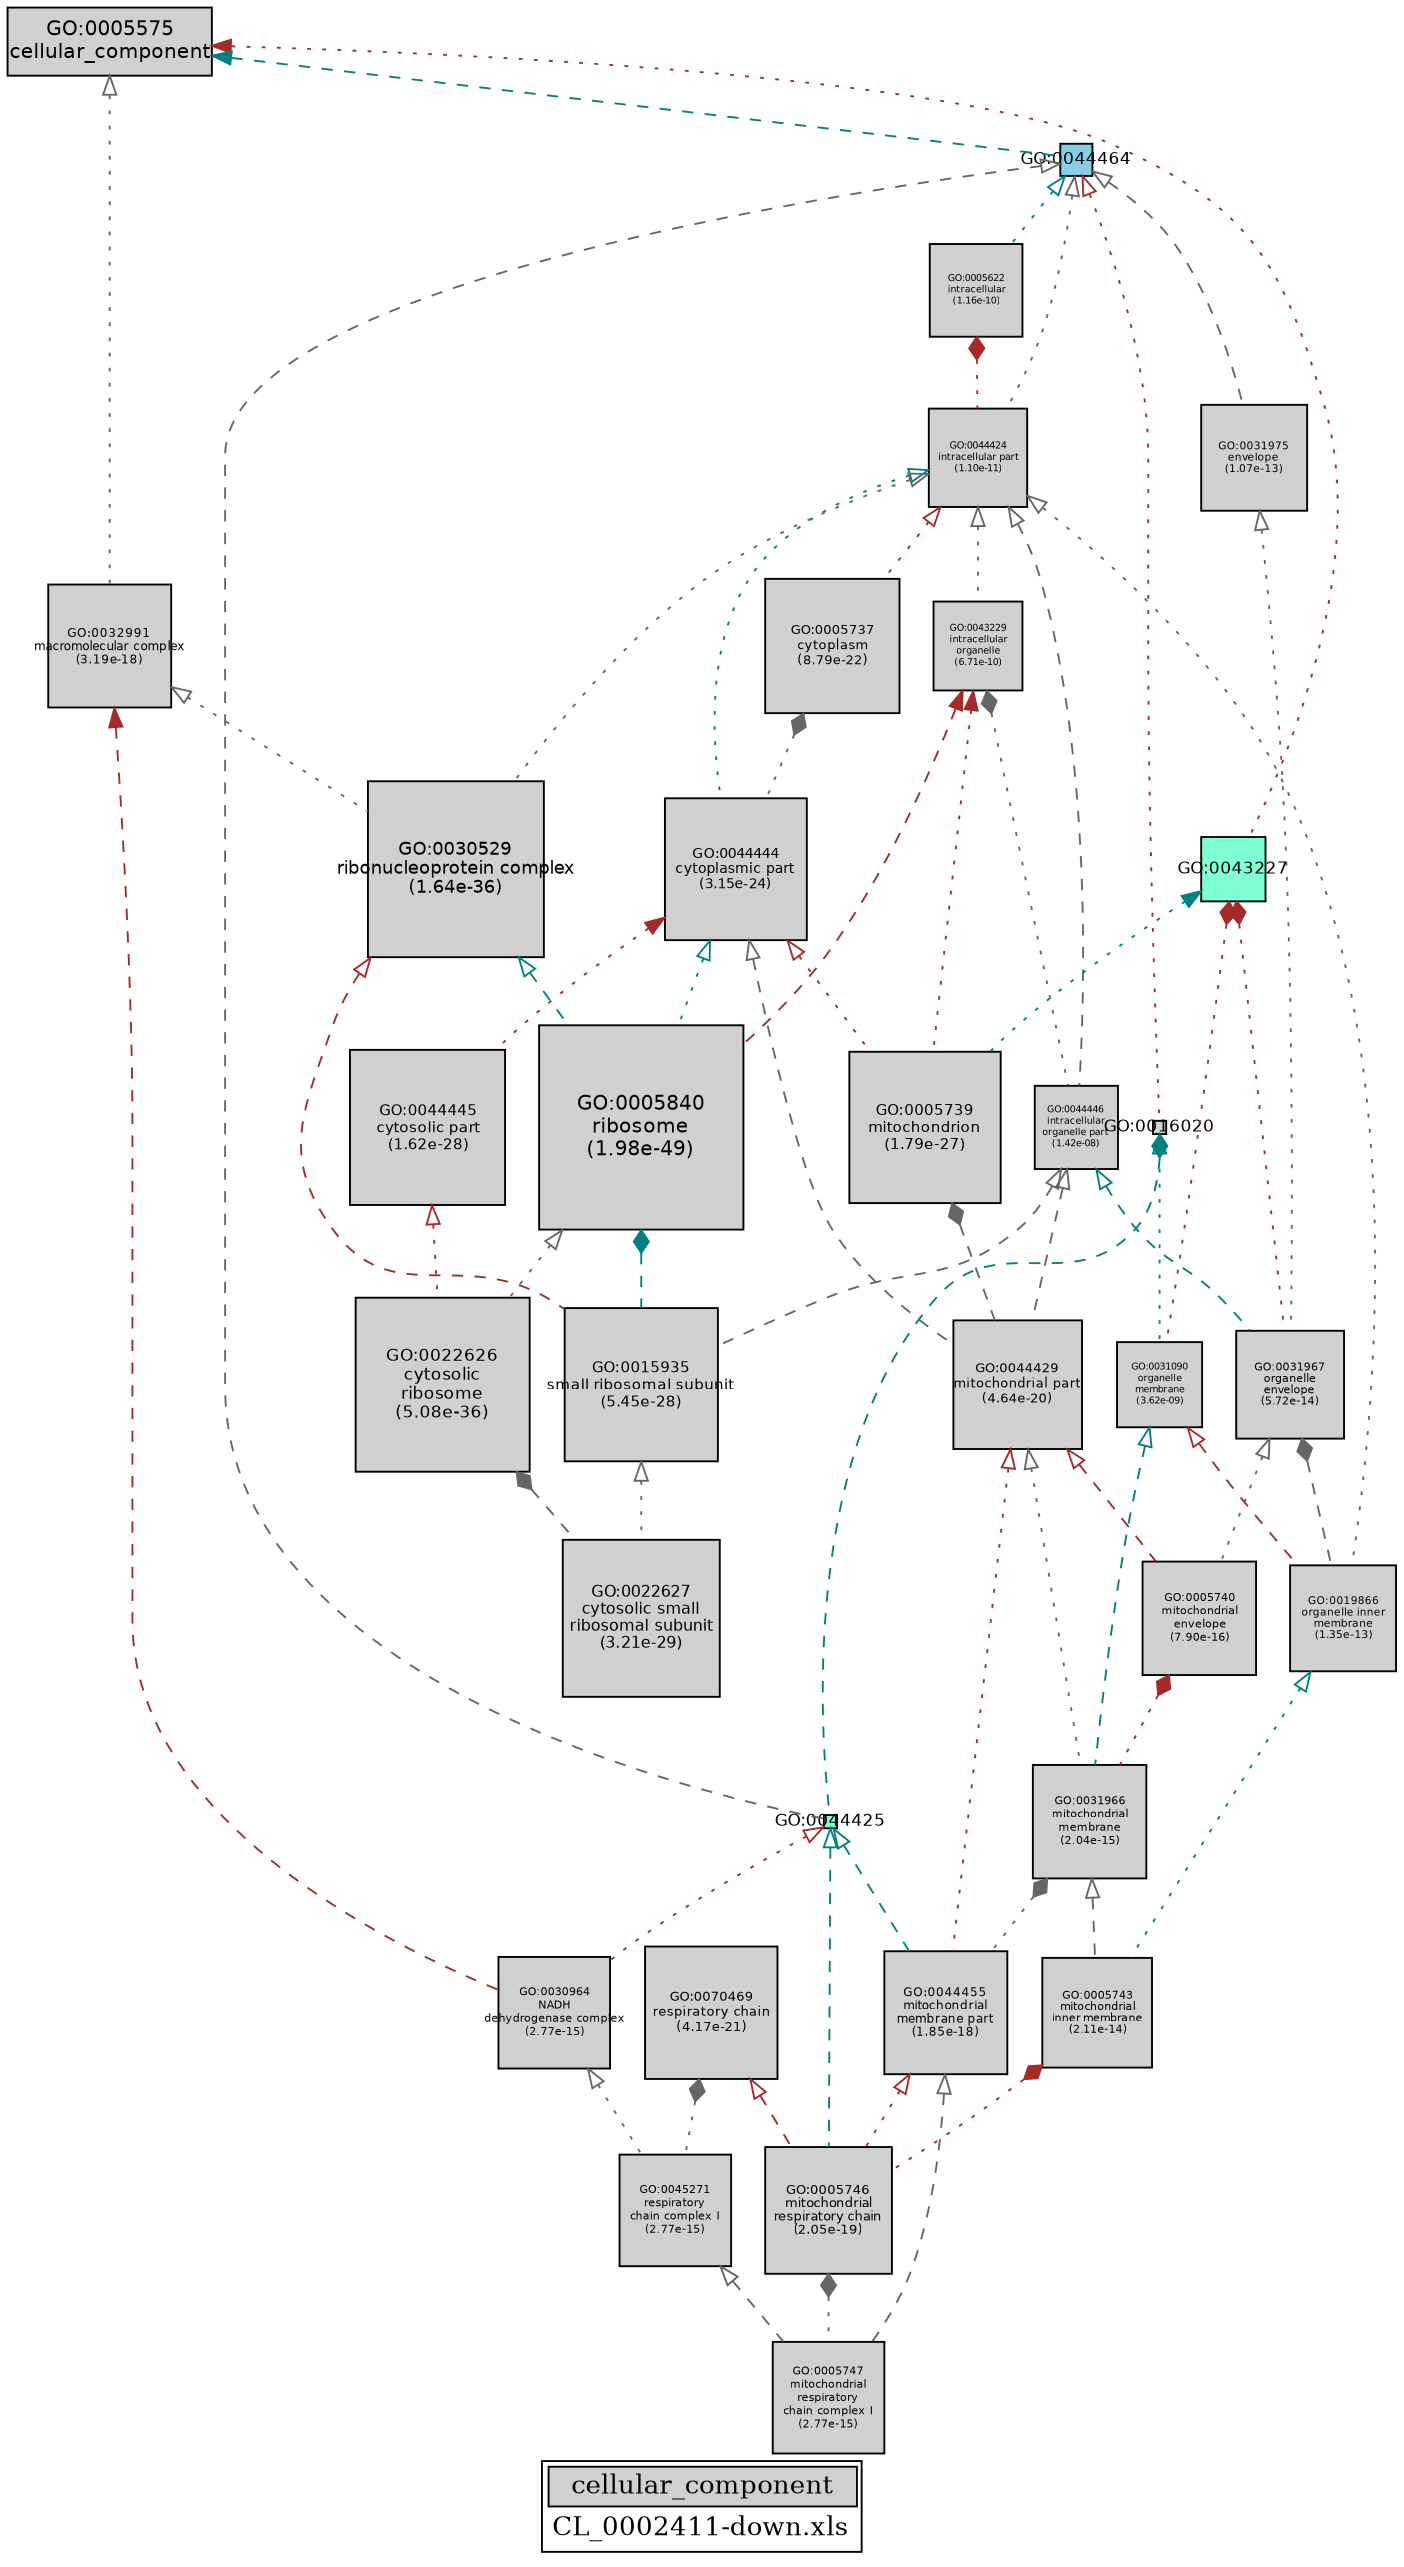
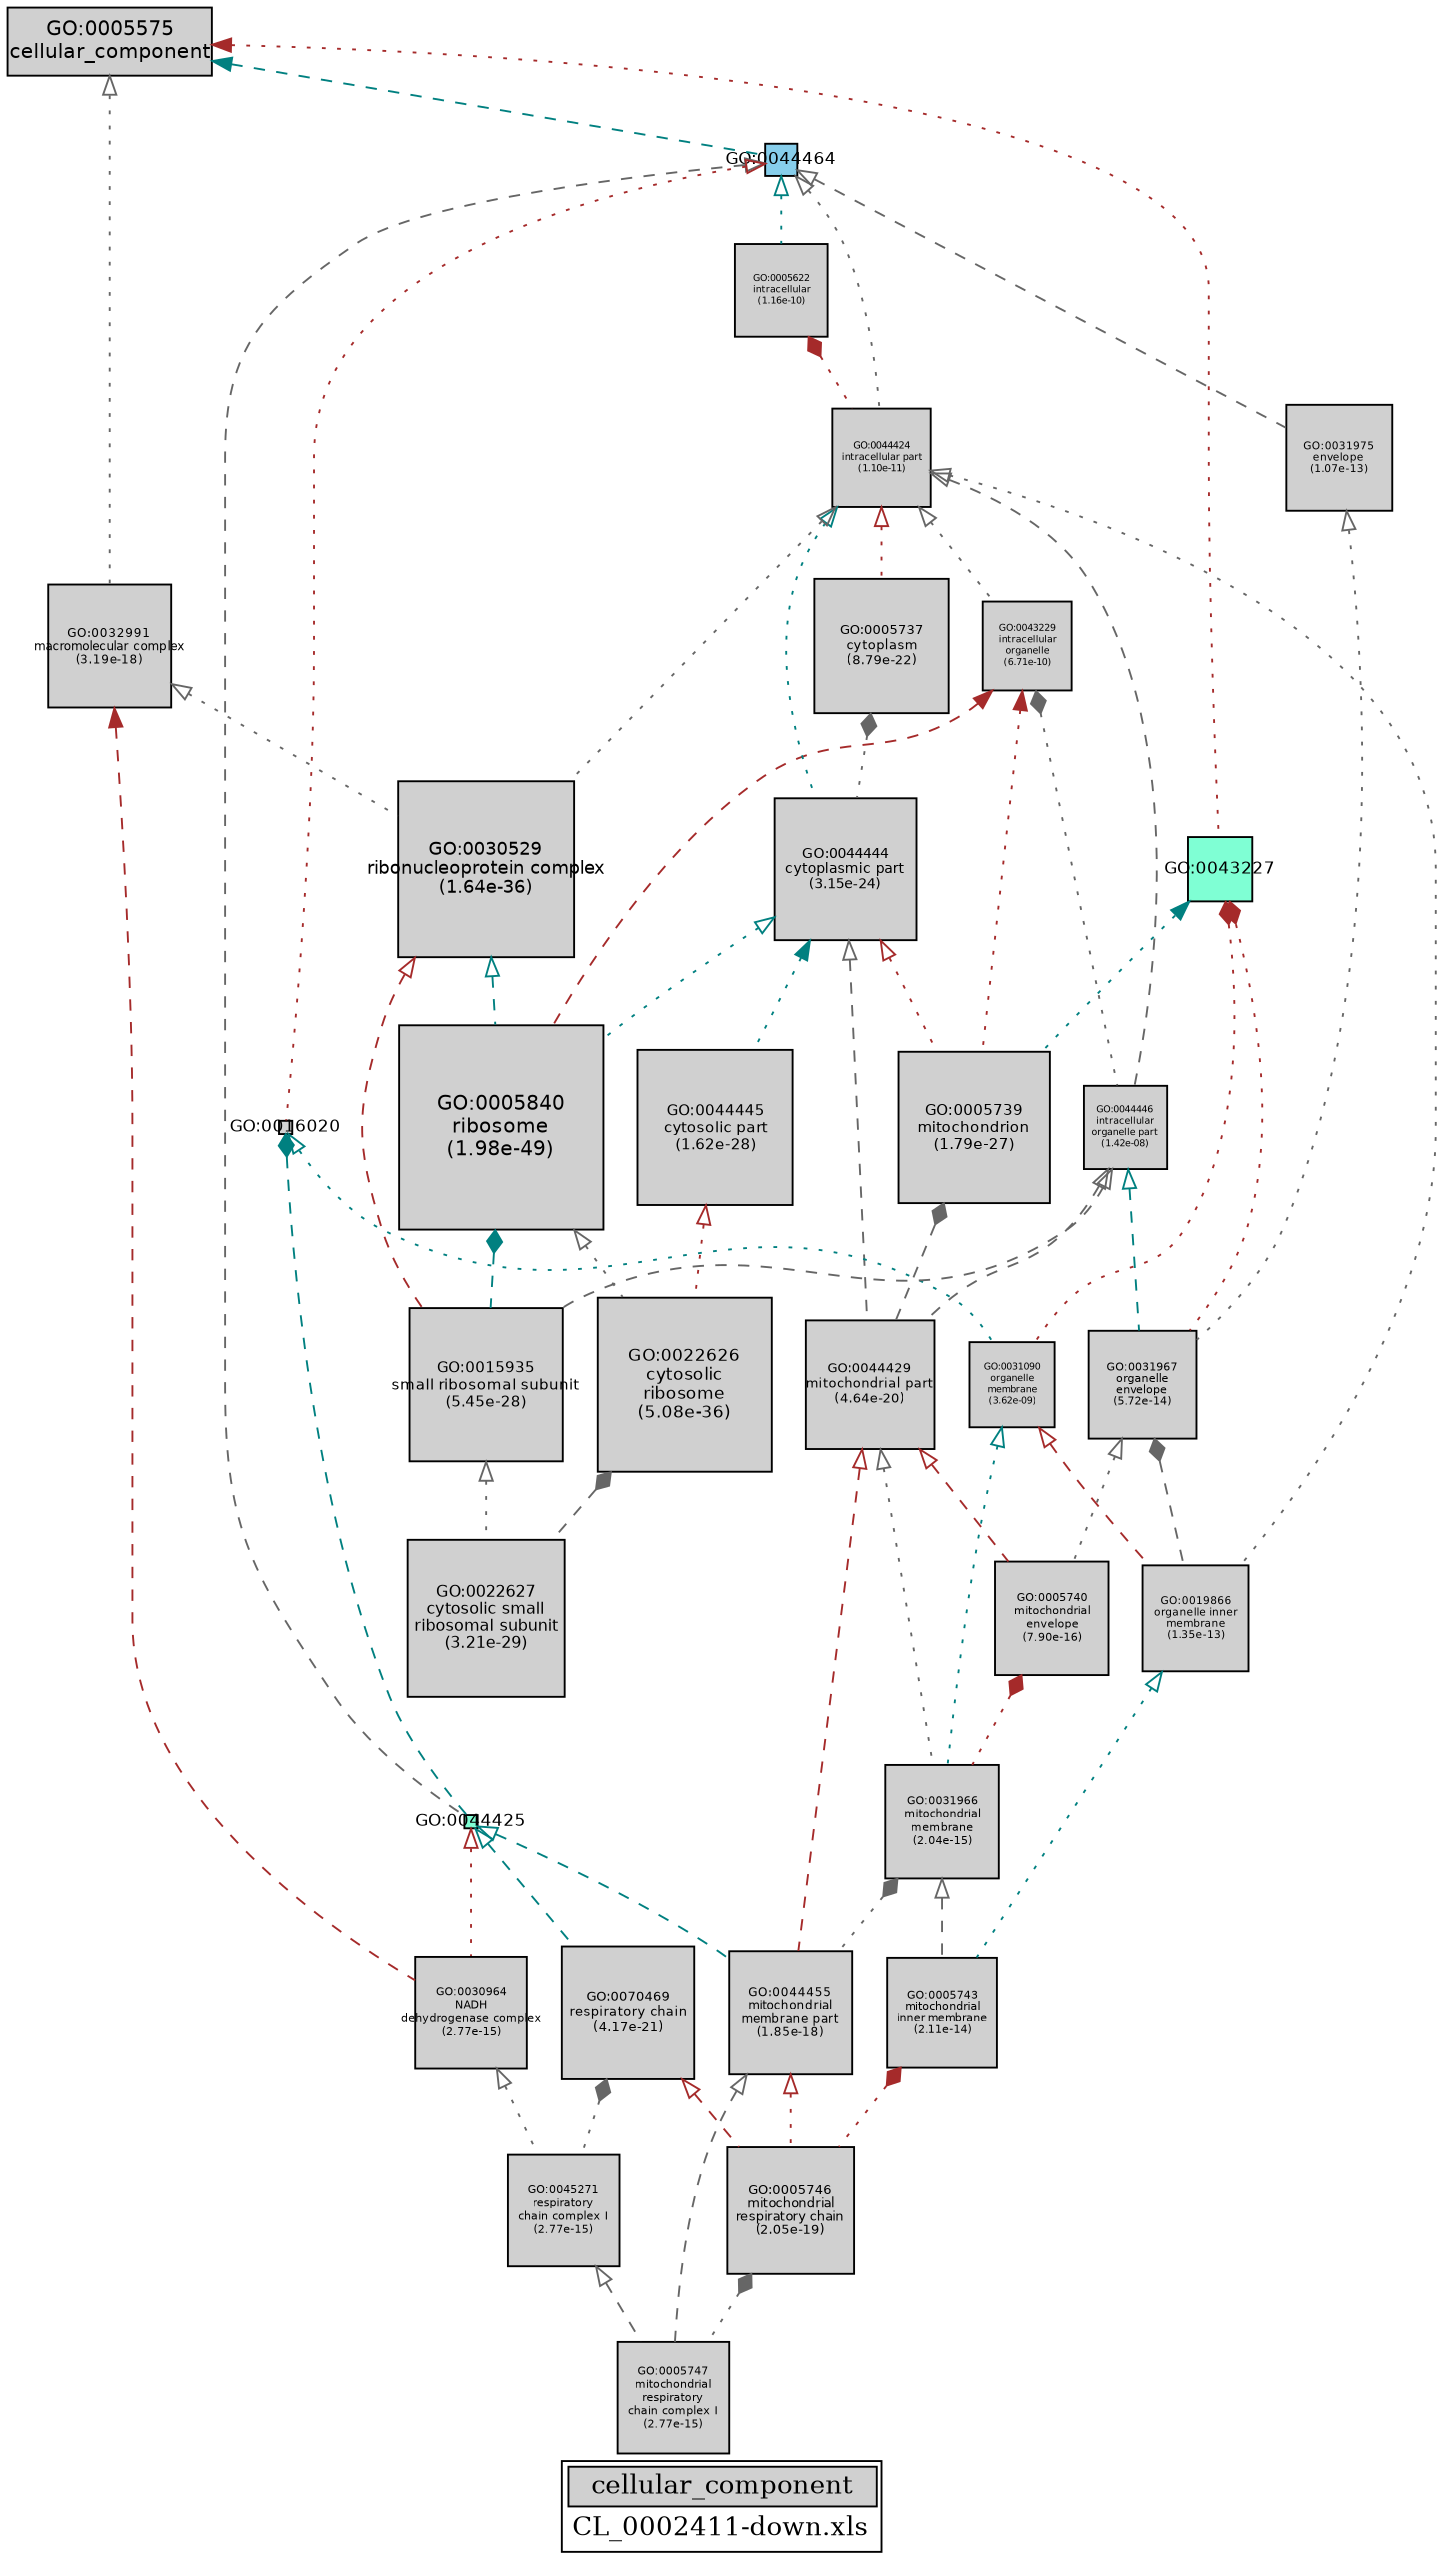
(570, 986) -> (777, 1004)
(1115, 1605) -> (968, 1605)
(980, 1710) -> (829, 1710)
(830, 1997) -> (531, 1895)
